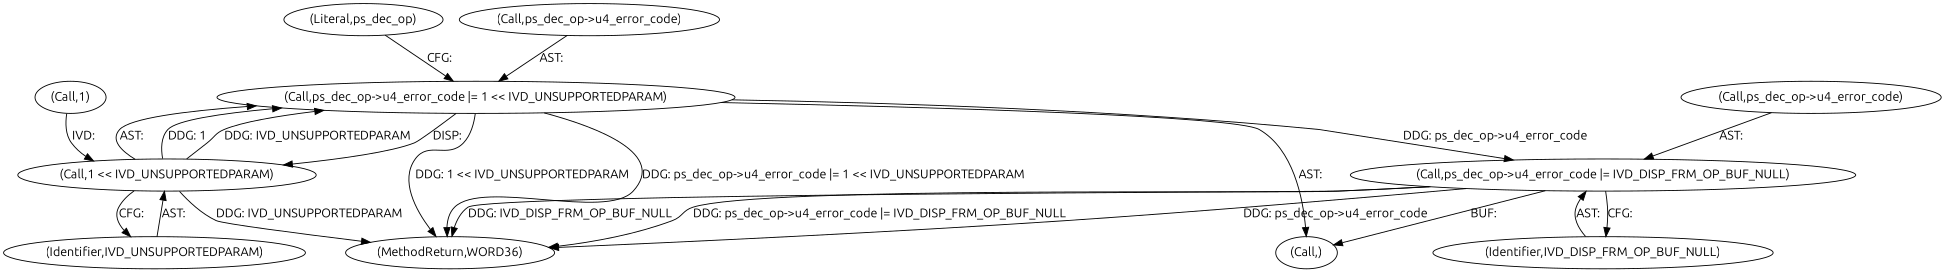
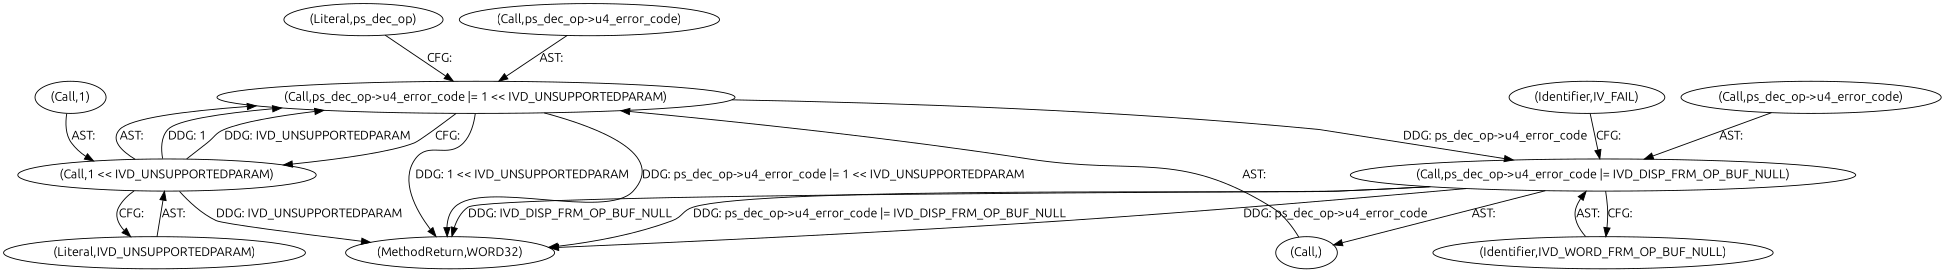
none -> (1587, 97)
(1047, 112) -> (974, 151)
(85, 136) -> (85, 136)
(449, 136) -> (449, 136)
(1486, 214) -> (1486, 214)
(154, 253) -> (154, 253)
(450, 253) -> (450, 253)
(1603, 253) -> (1603, 253)
